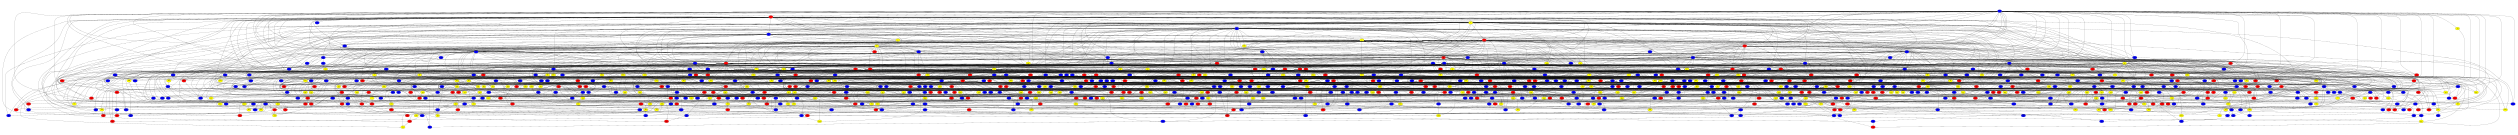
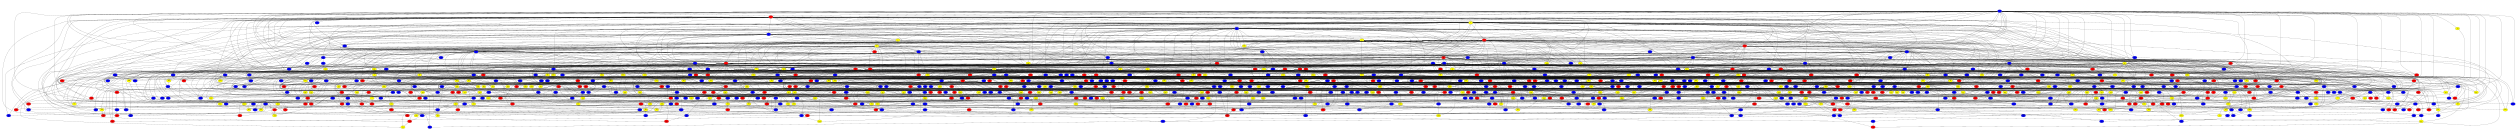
none -> (374, 69)
